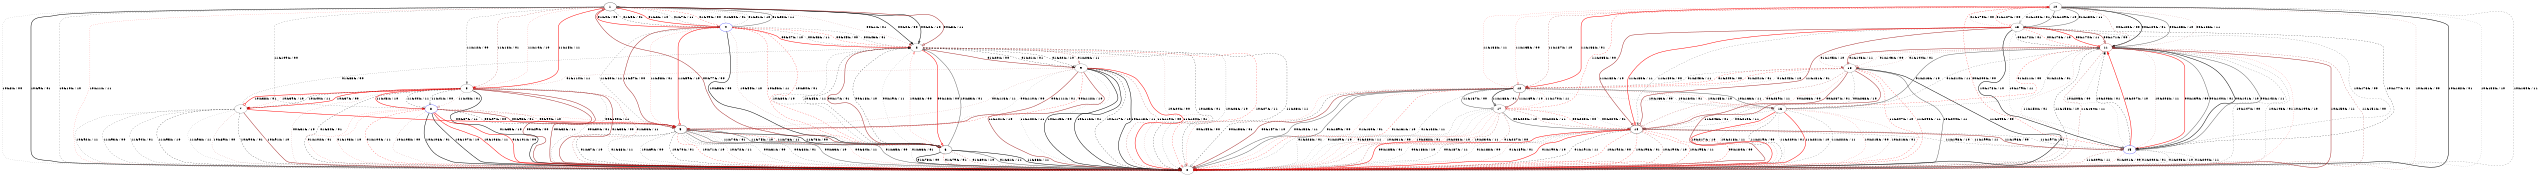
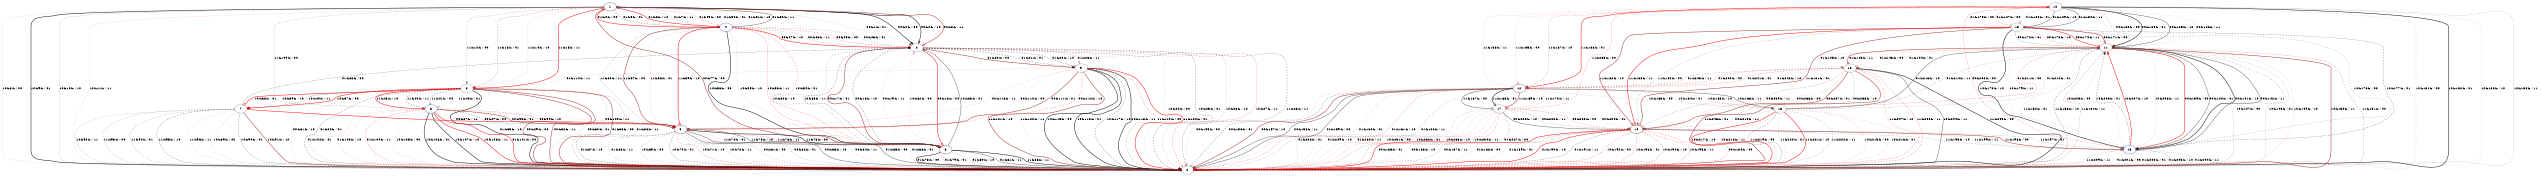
(572, 59) -> (572, 59)
